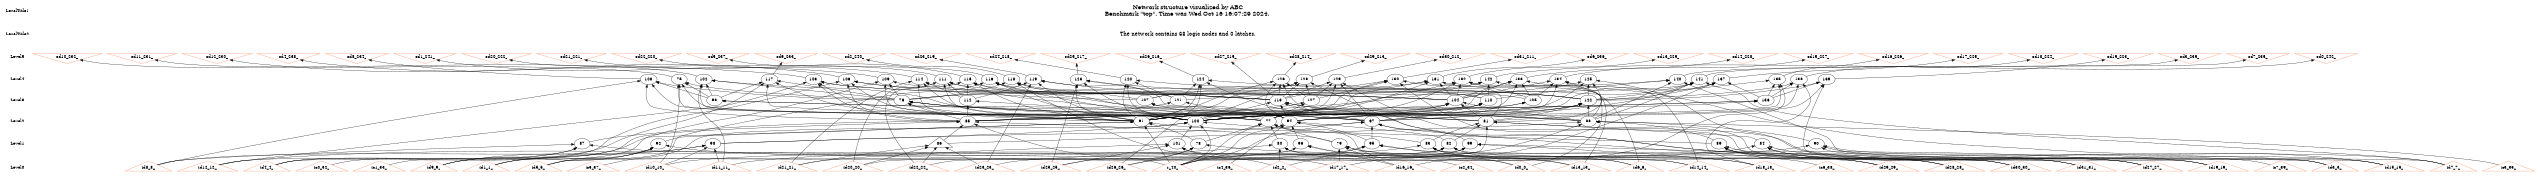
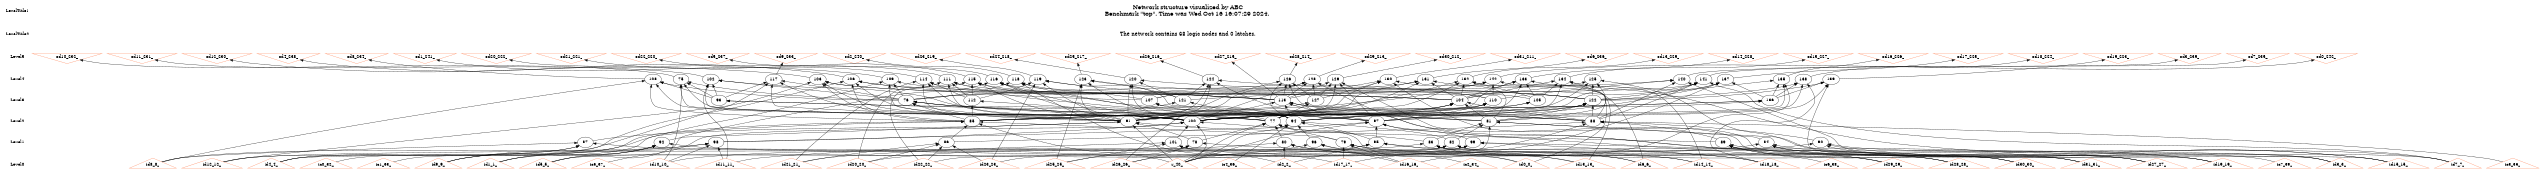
(939, 144) -> (946, 142)
